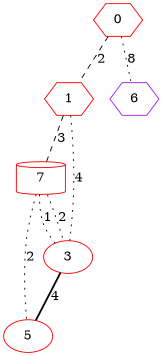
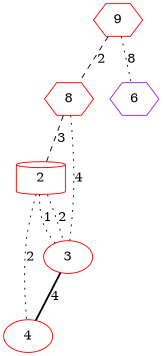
(118, 20) -> (118, 20)
(69, 99) -> (69, 99)
(41, 178) -> (41, 178)
(28, 336) -> (28, 336)
